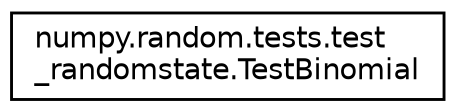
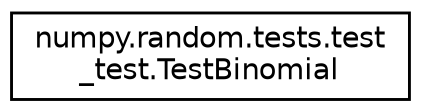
(228, 56) -> (210, 56)
